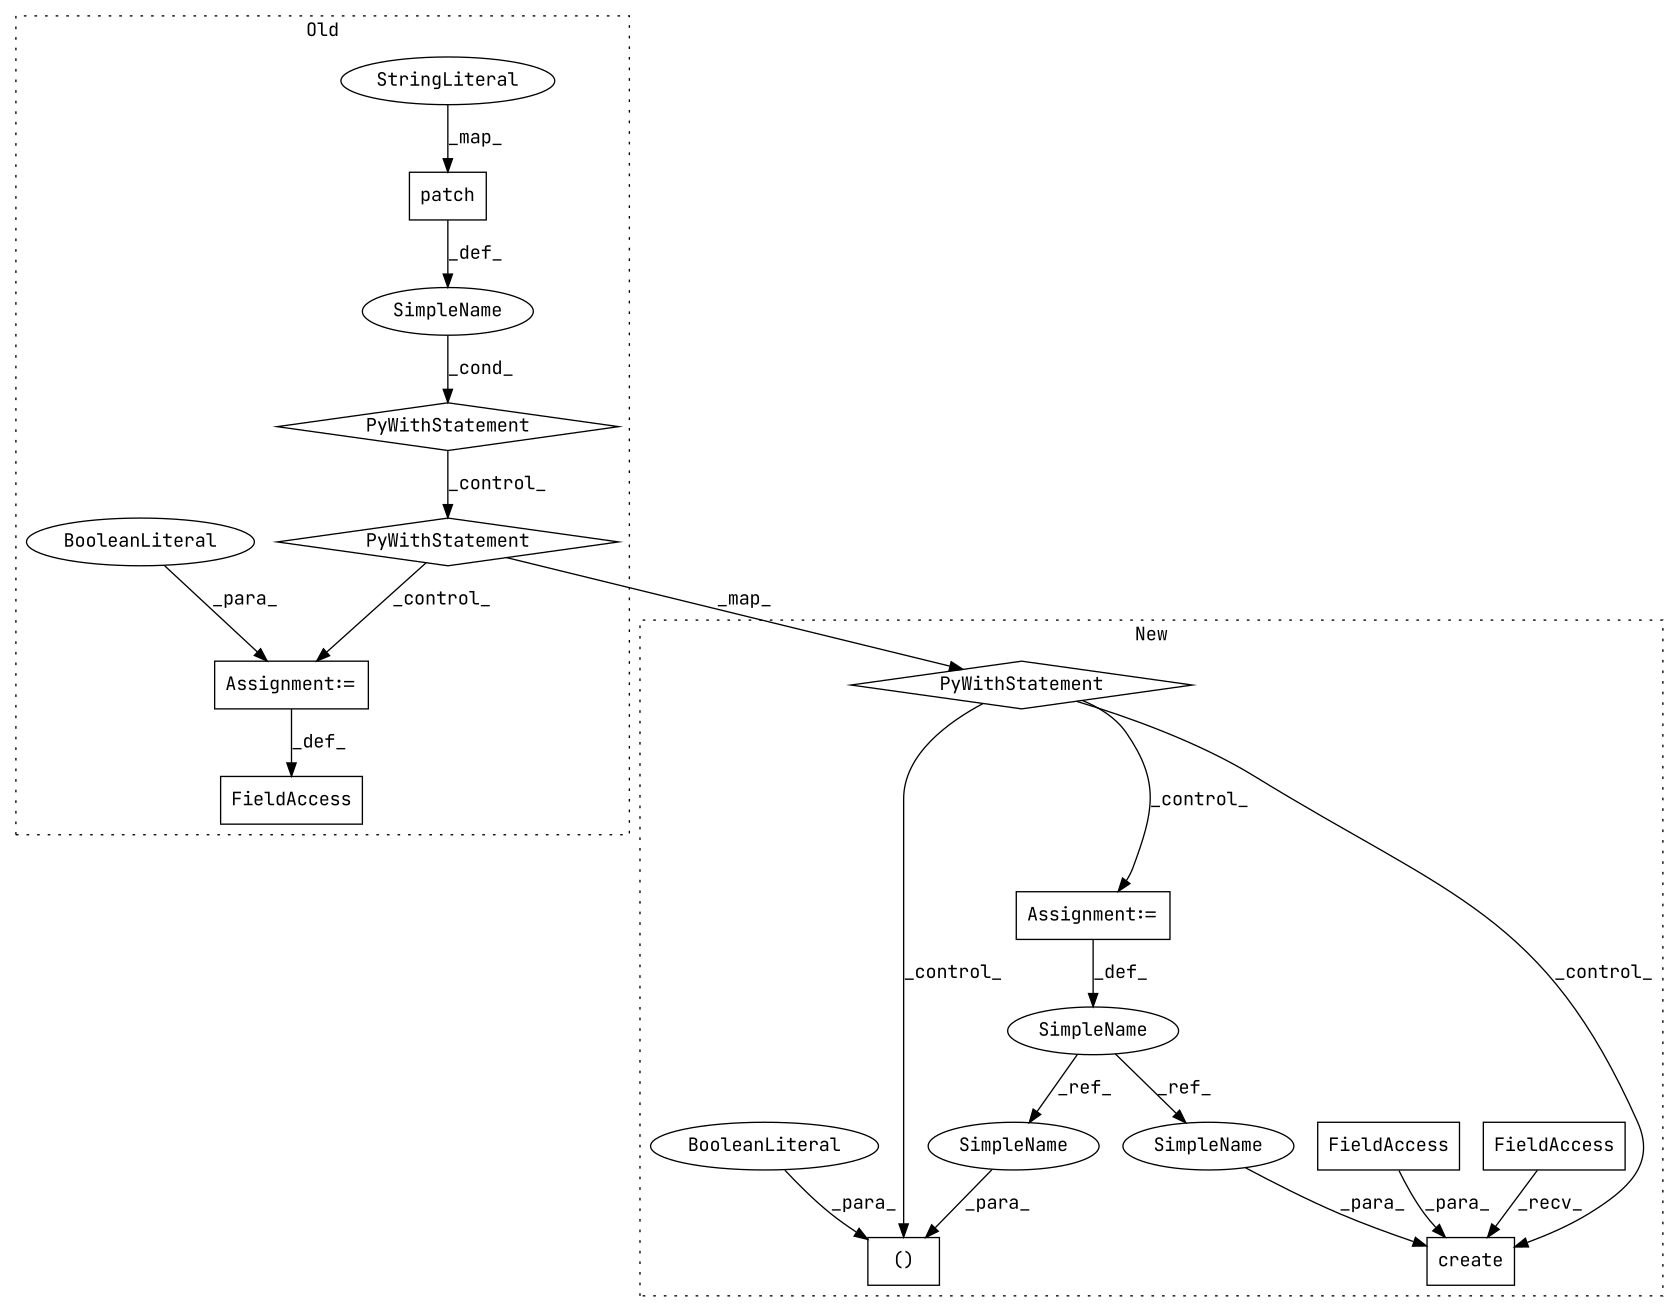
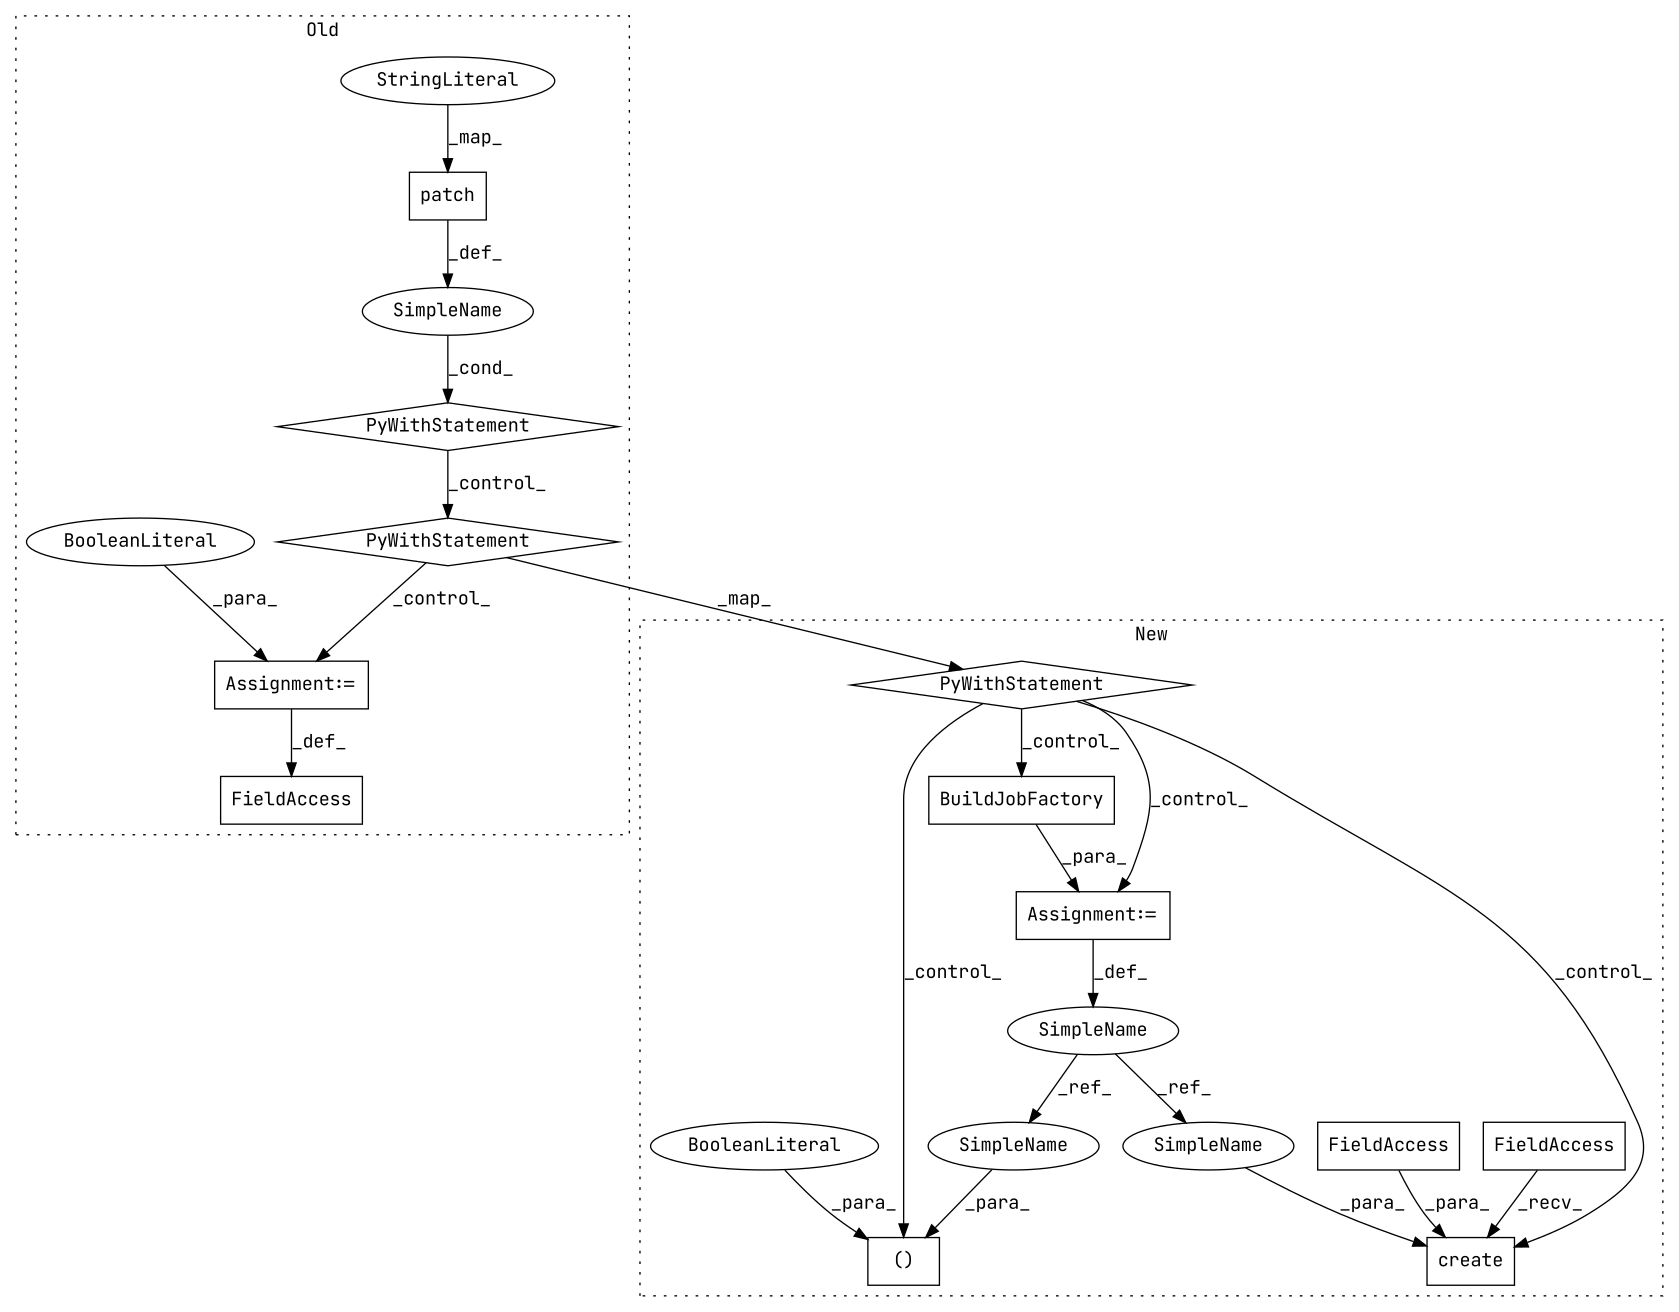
none -> (1022, 800)
